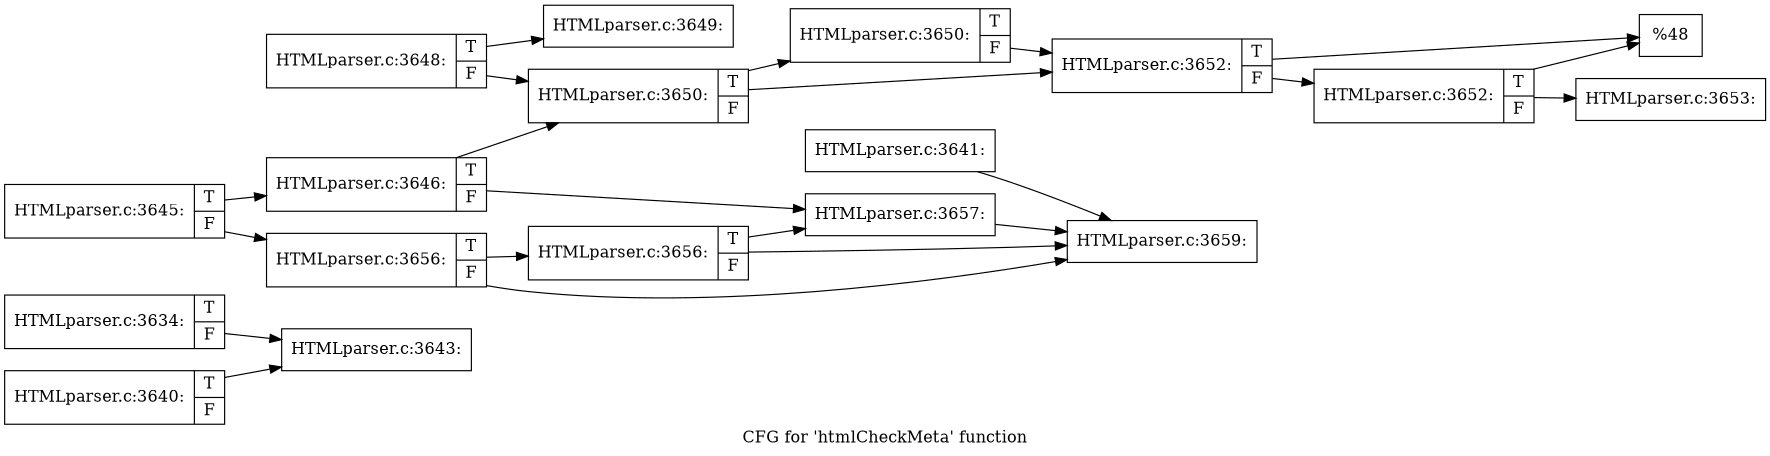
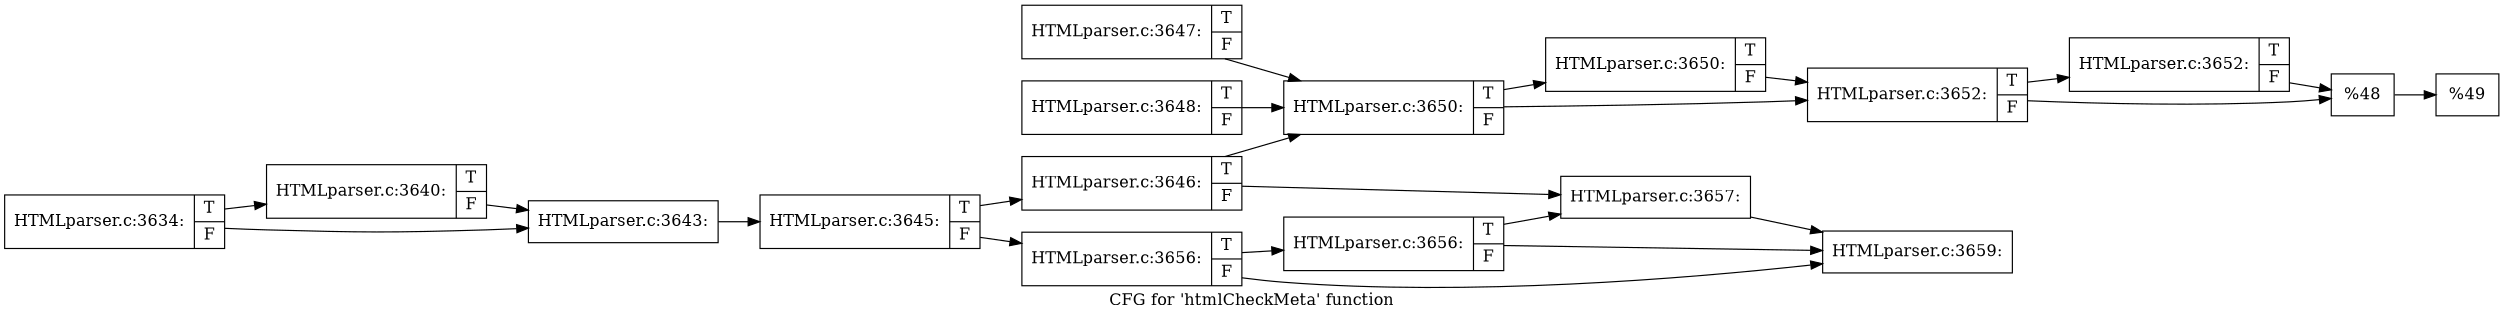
(638, 26) -> none
none -> (1132, 32)
none -> (2467, 95)
(1671, 100) -> none
(900, 151) -> none
none -> (240, 207)
none -> (733, 222)
